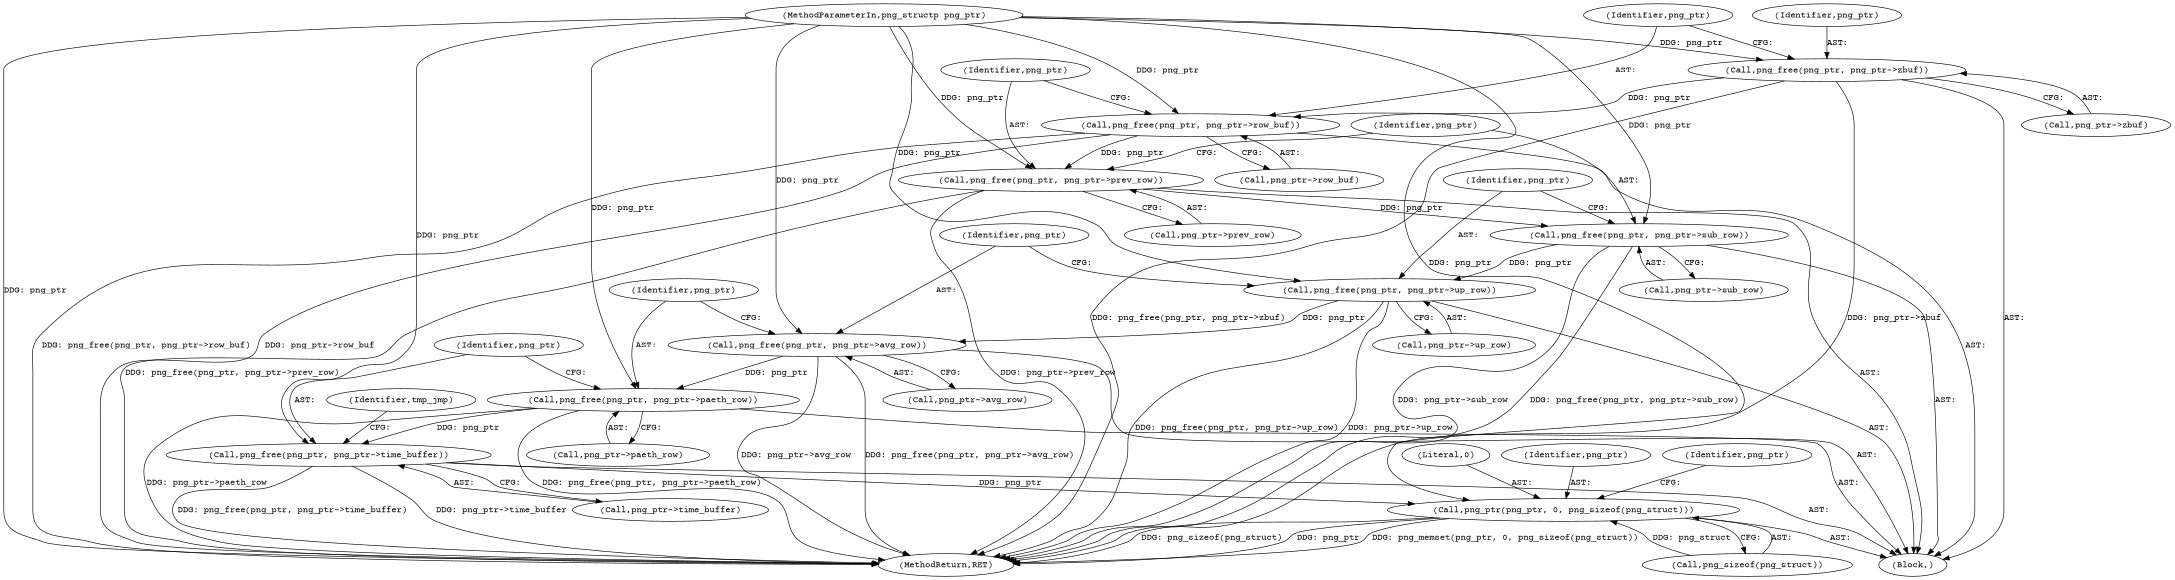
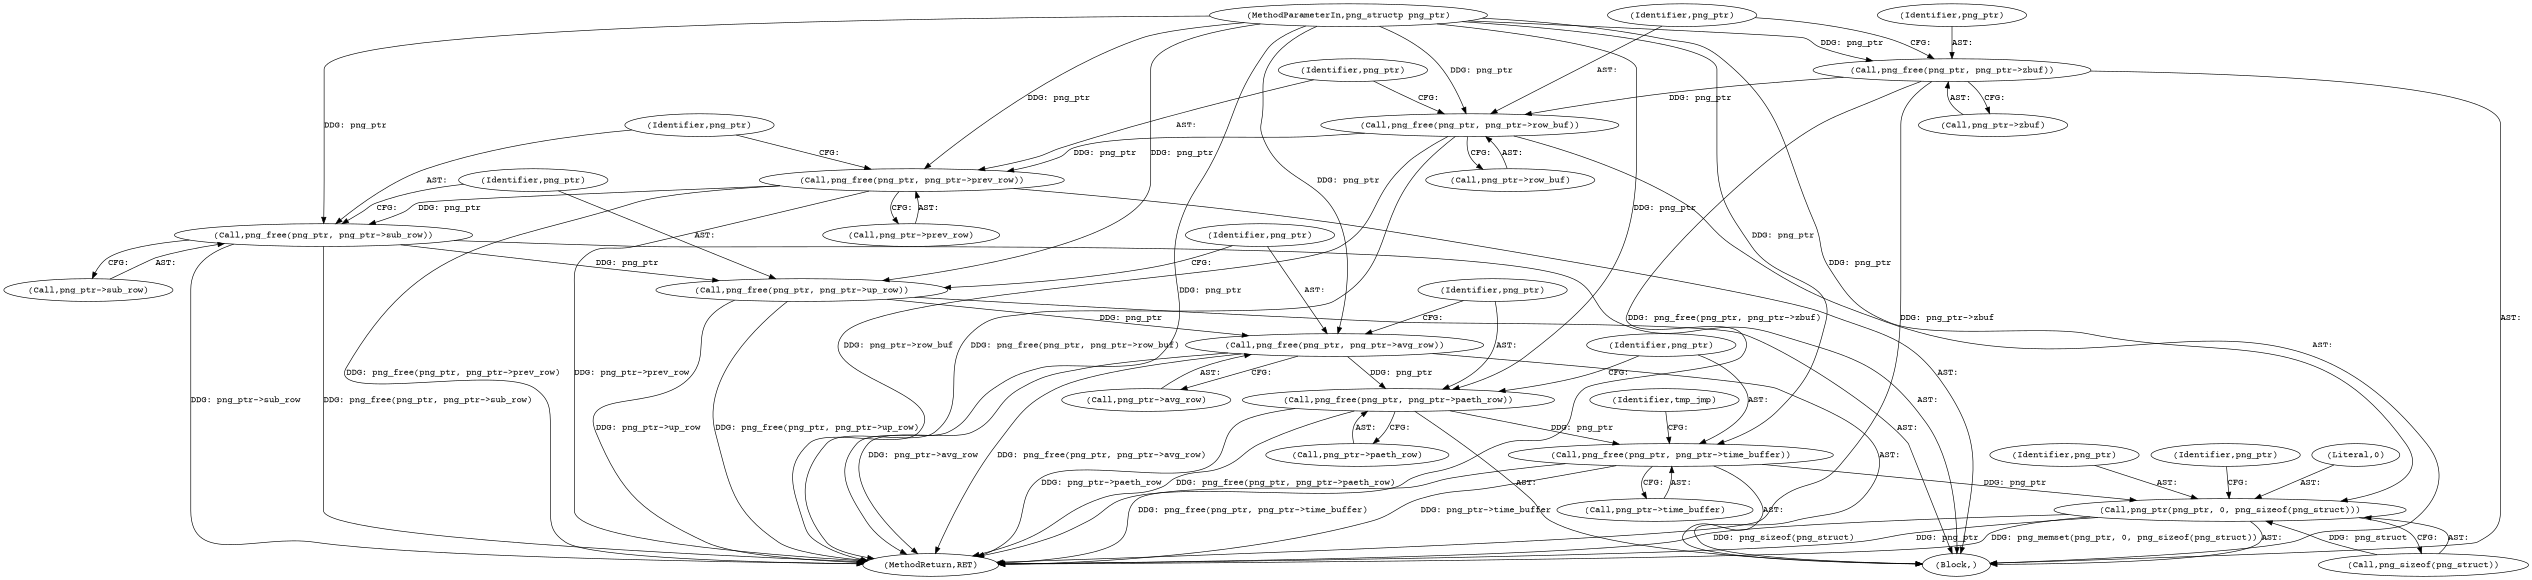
(1454, 345) -> none
